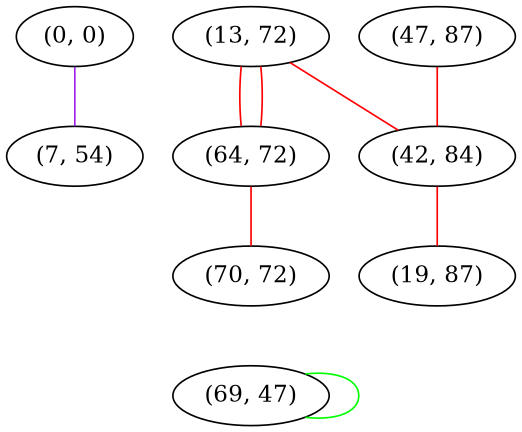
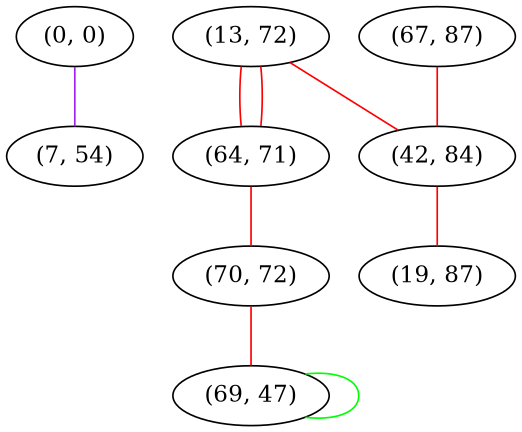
(437, 37) -> (437, 37)
(251, 156) -> (251, 156)
none -> (251, 336)
